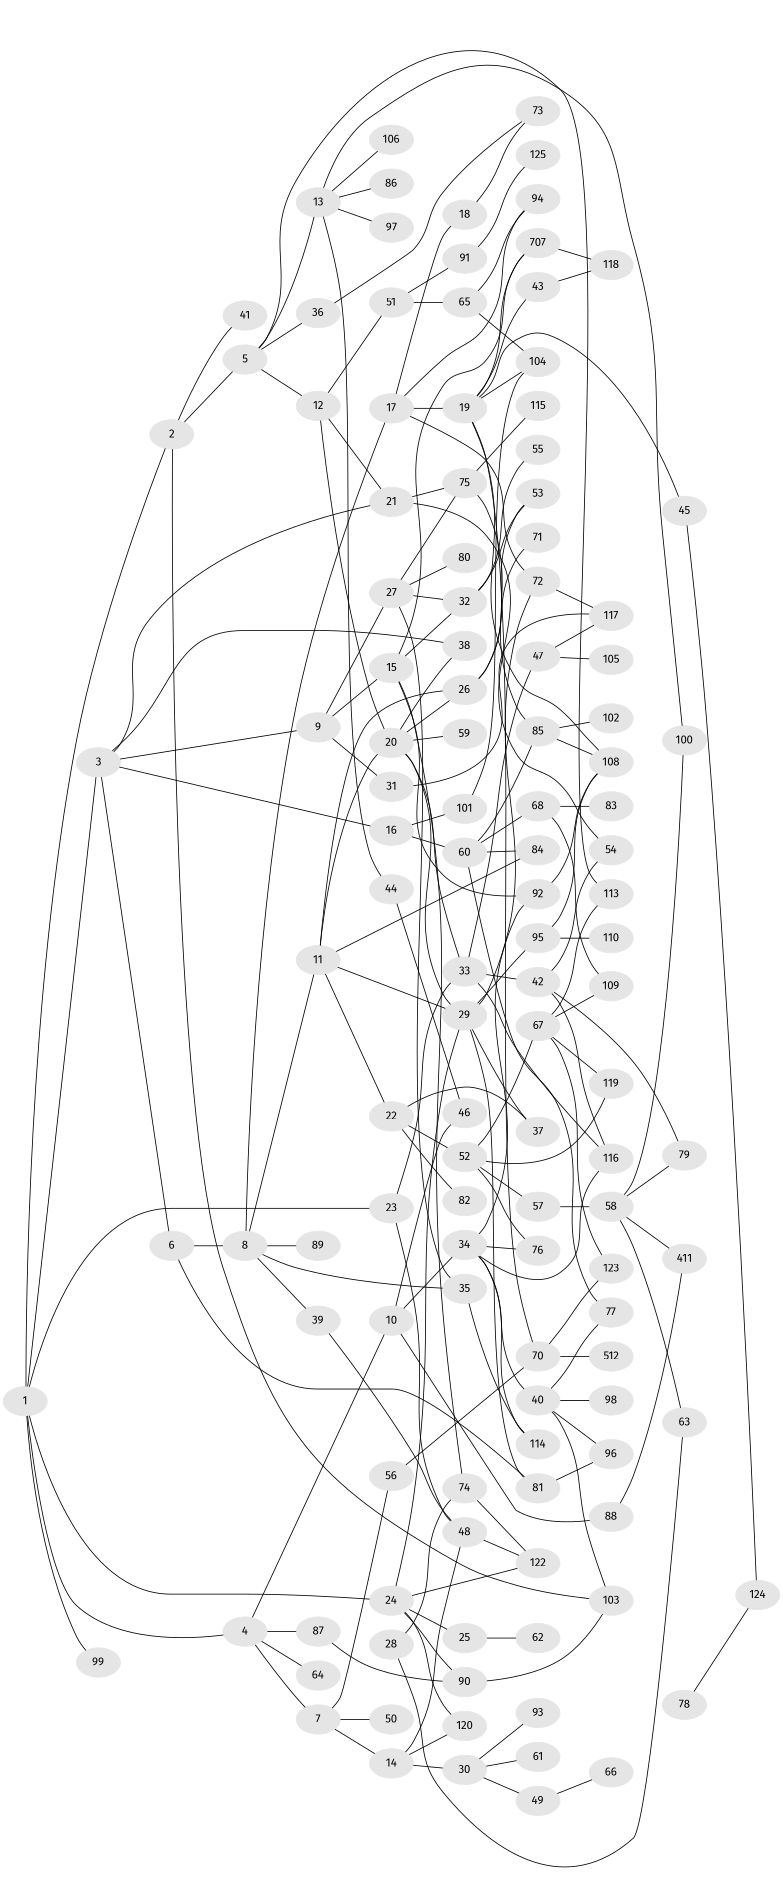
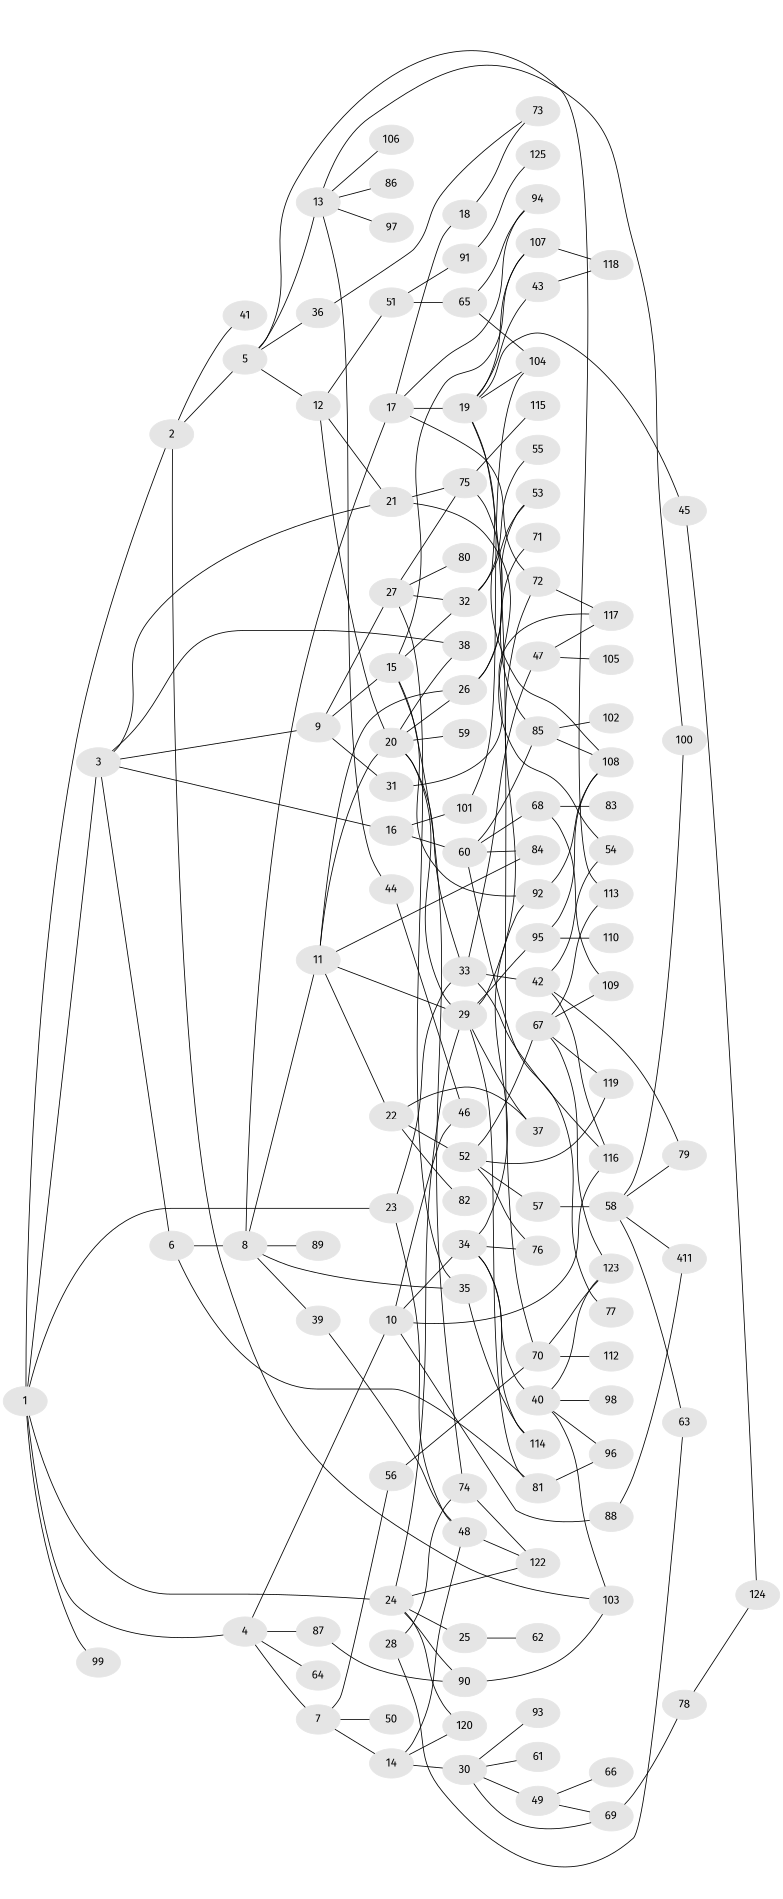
(538, 243) -> (538, 243)
(569, 1264) -> (547, 1295)
(611, 1357) -> (611, 1357)
(572, 1362) -> (575, 1335)
none -> (611, 1816)
